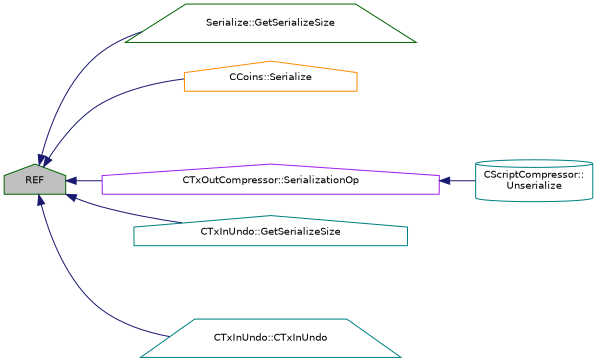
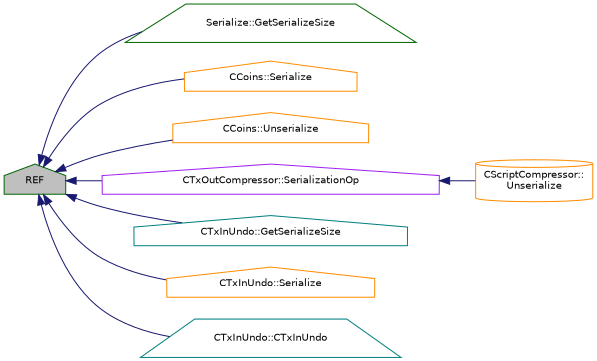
none -> (271, 129)
(534, 181) -> (534, 181)
none -> (271, 284)
